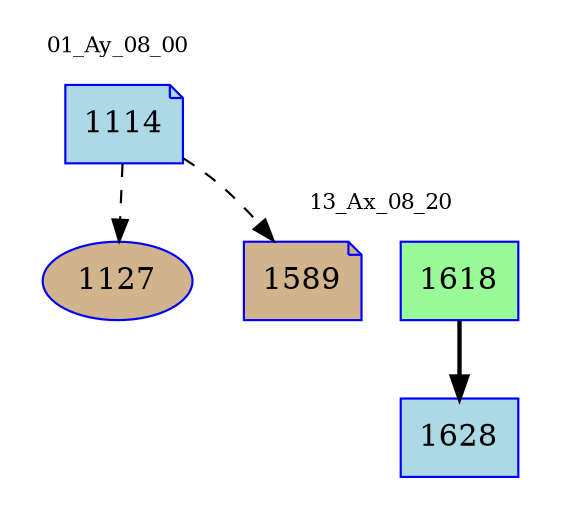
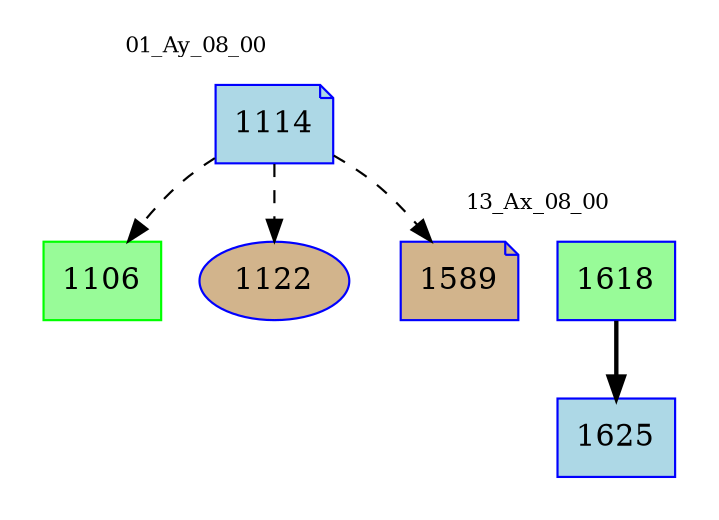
(381, 204) -> (538, 204)
none -> (102, 281)
(118, 281) -> (274, 281)
(460, 438) -> (616, 438)
